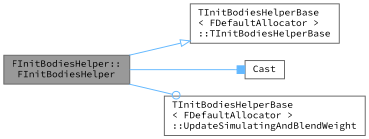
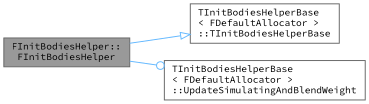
(265, 70) -> none
